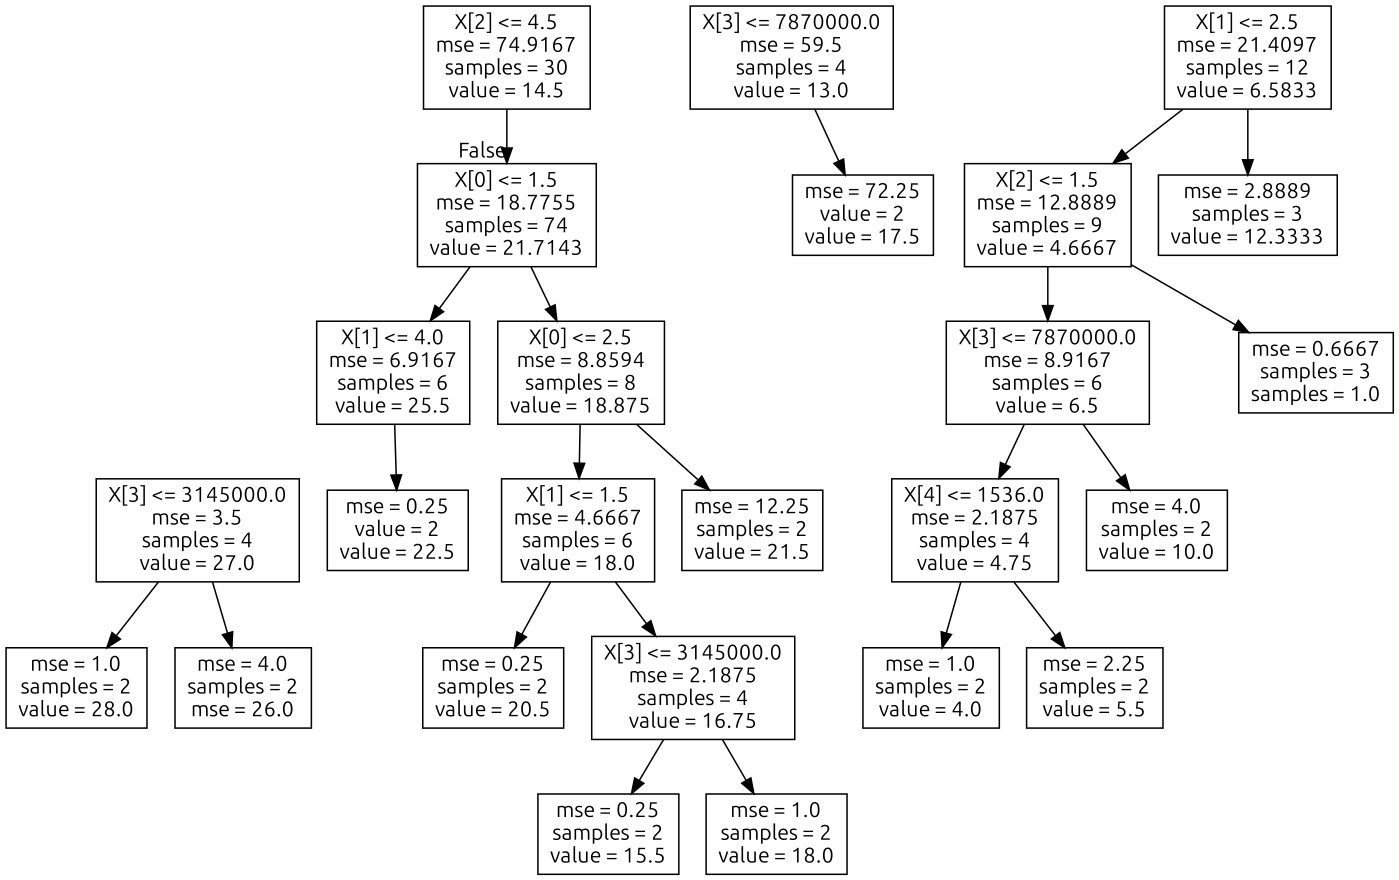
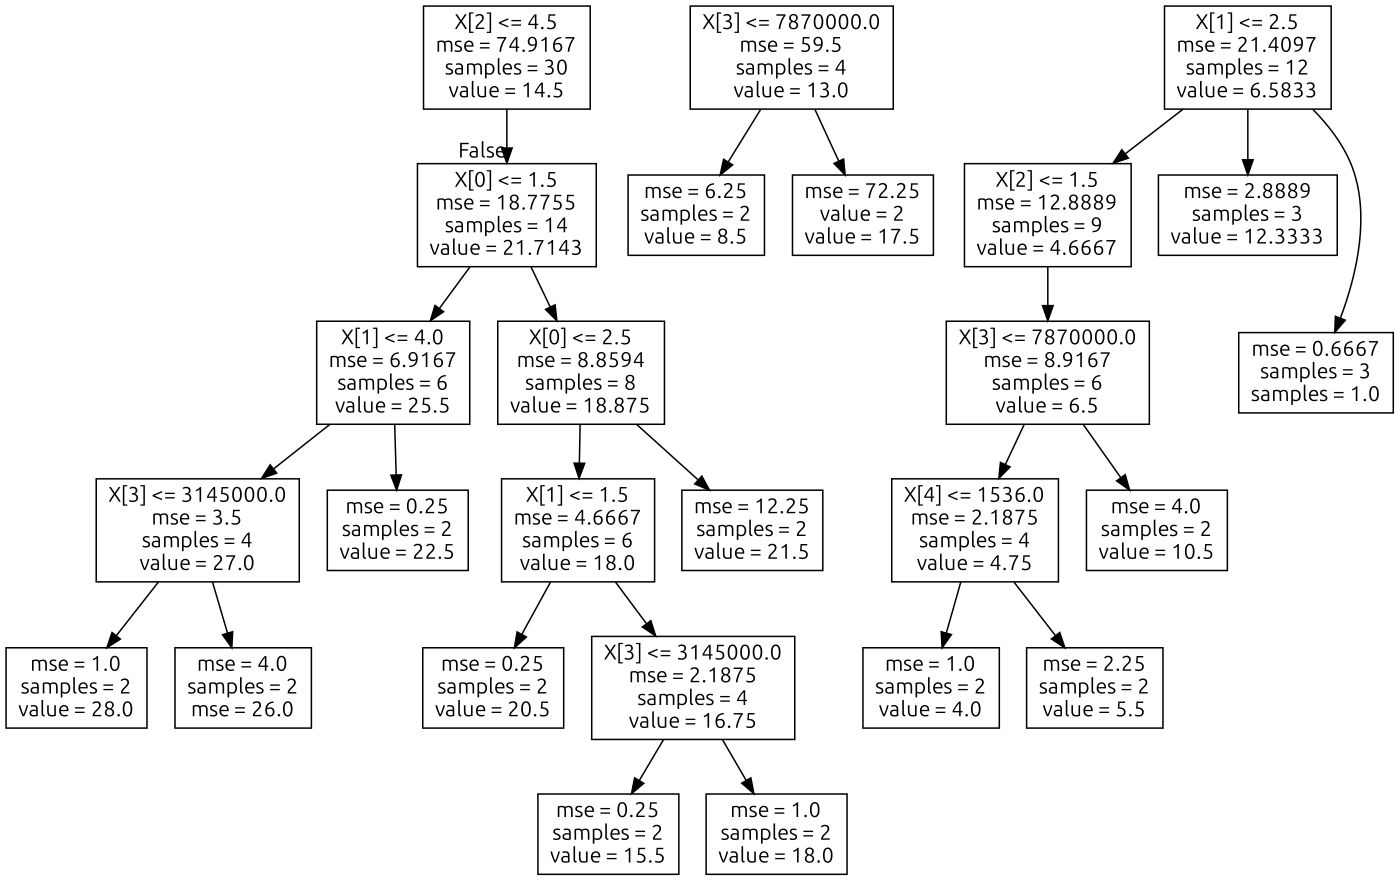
(507, 215) -> (507, 215)
none -> (696, 215)
(1183, 295) -> (1360, 208)
none -> (302, 447)
(398, 530) -> (398, 530)
(1157, 530) -> (1157, 530)
